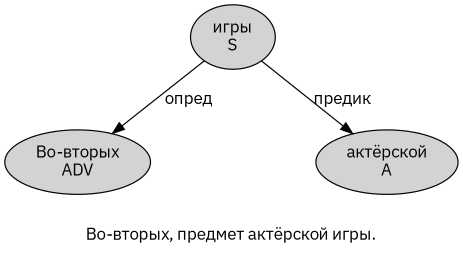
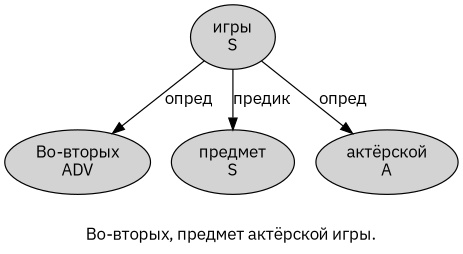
(343, 100) -> (343, 100)
none -> (233, 162)
